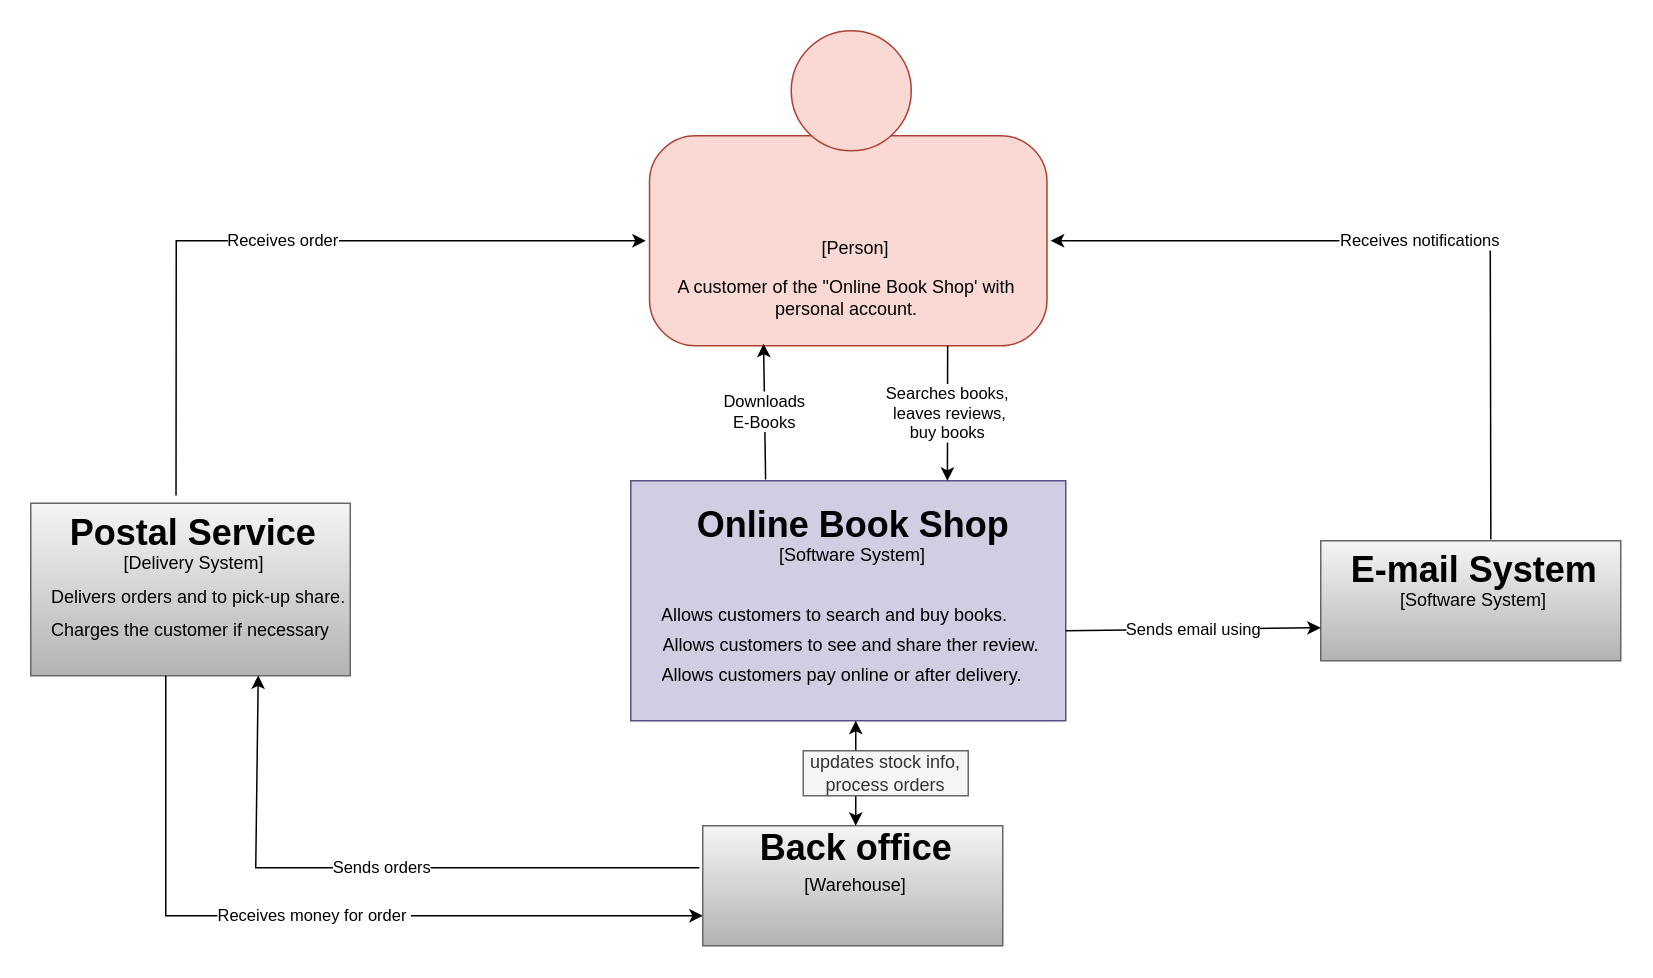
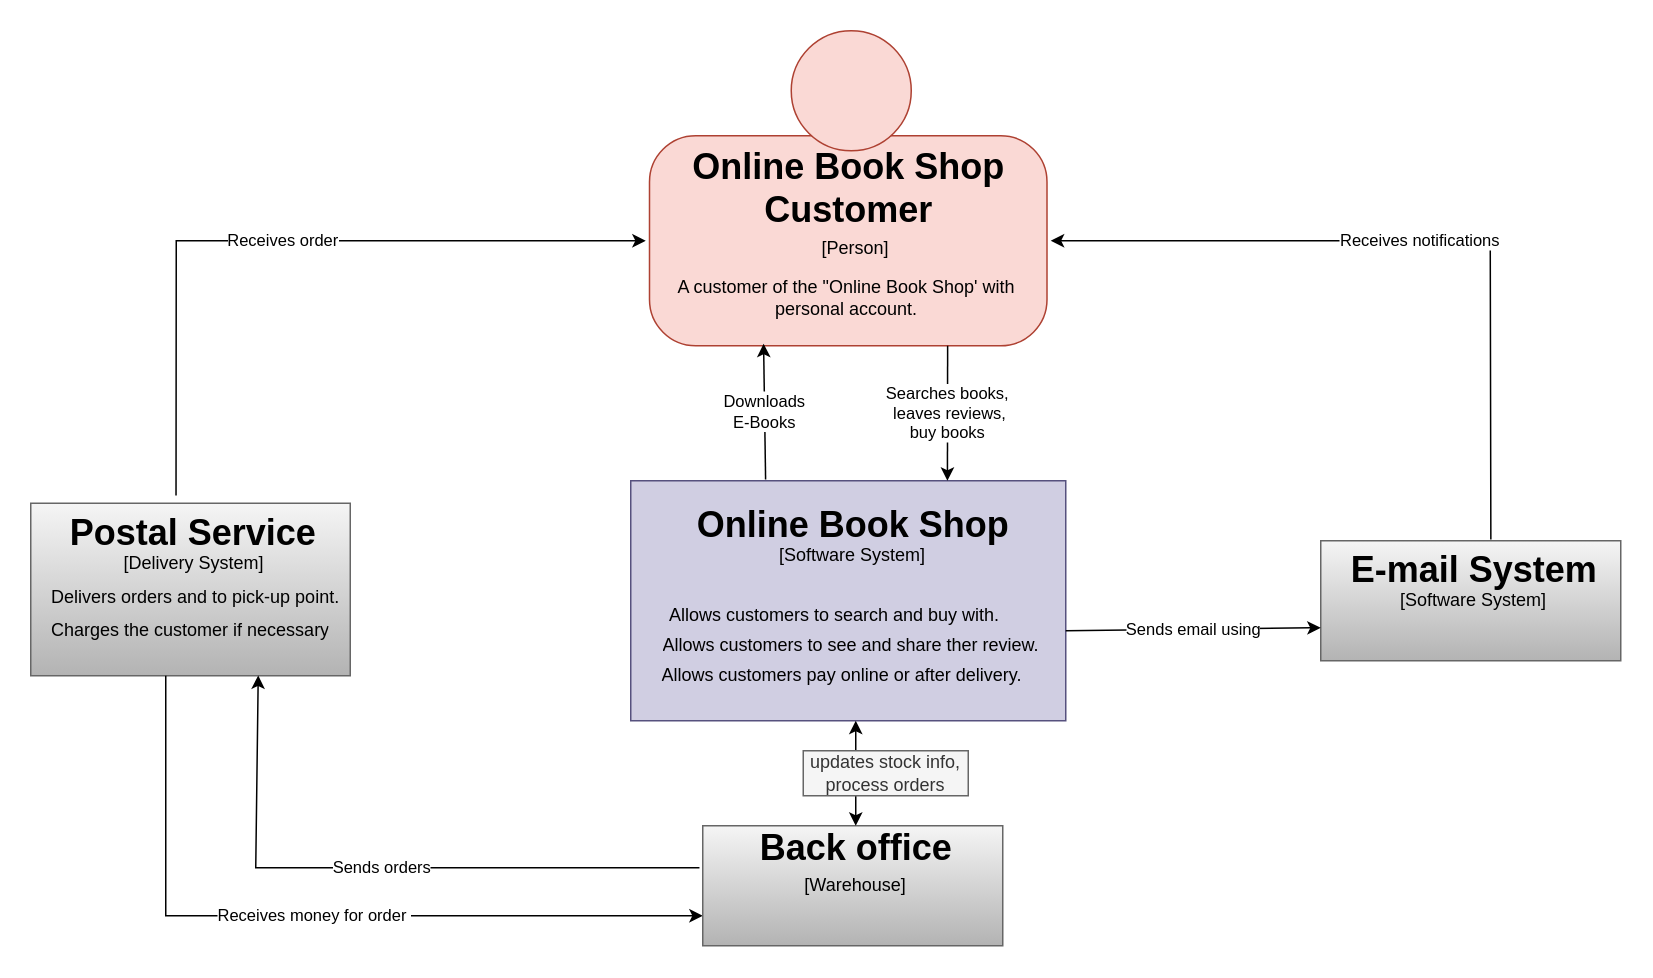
none -> (848, 188)
(200, 598) -> (200, 598)
(835, 616) -> (835, 616)
